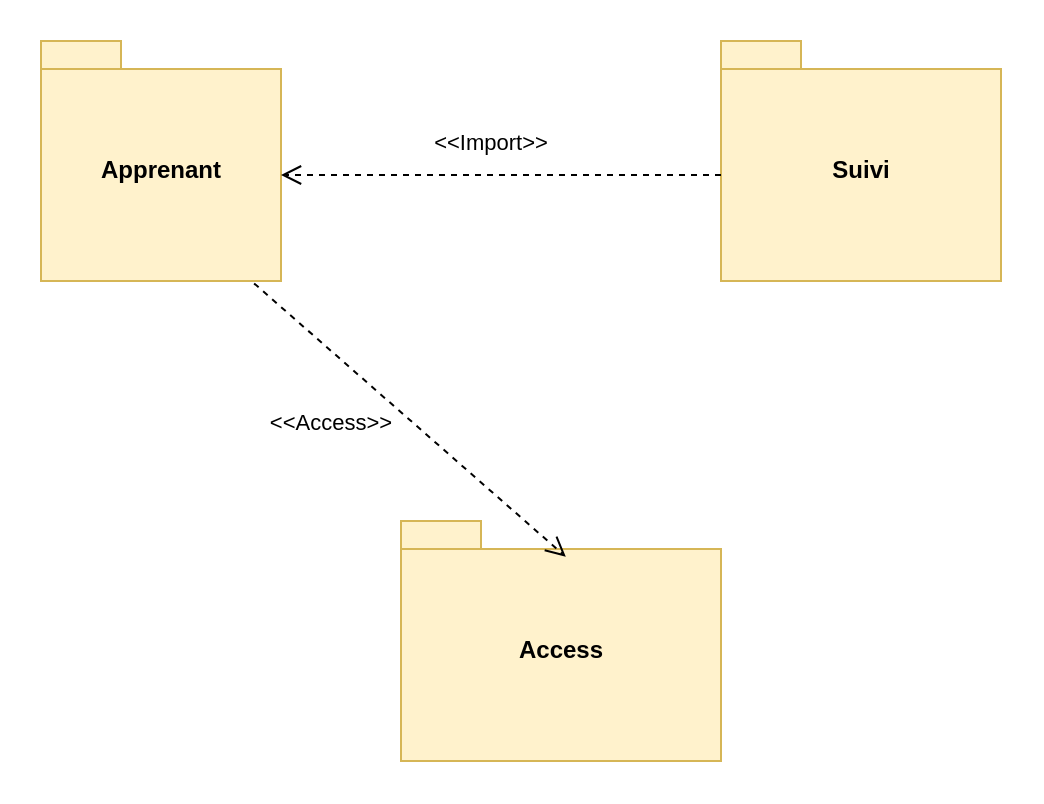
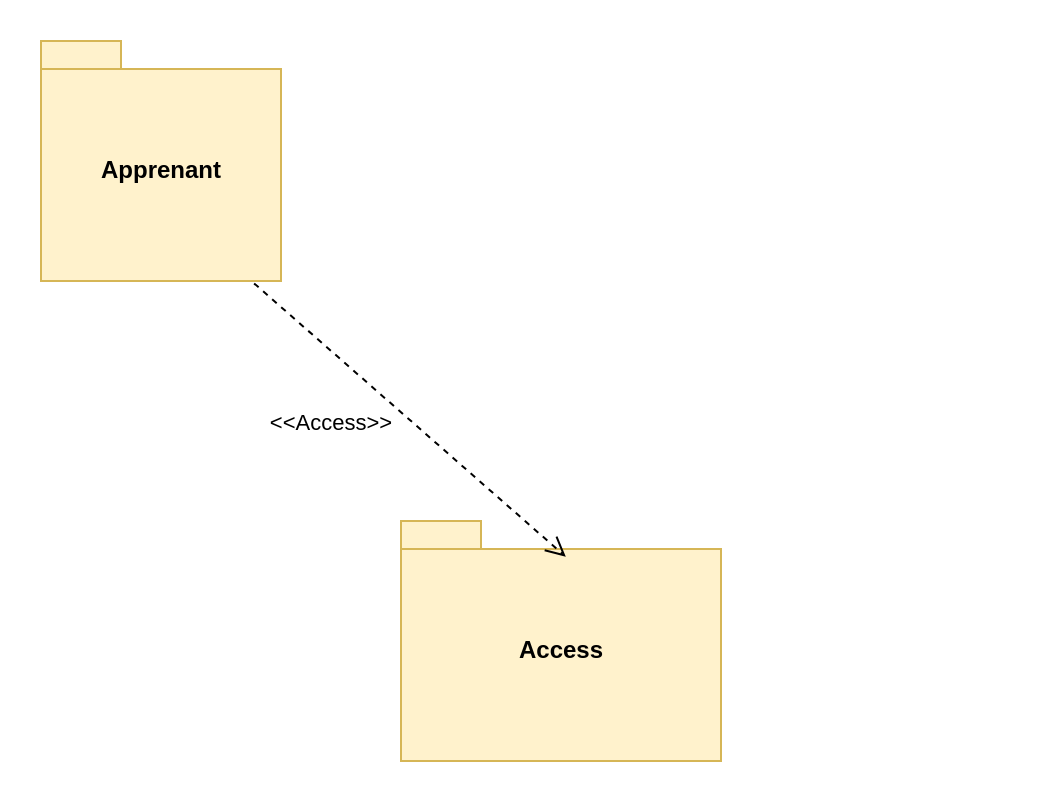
(861, 161) -> none
(504, 175) -> none
